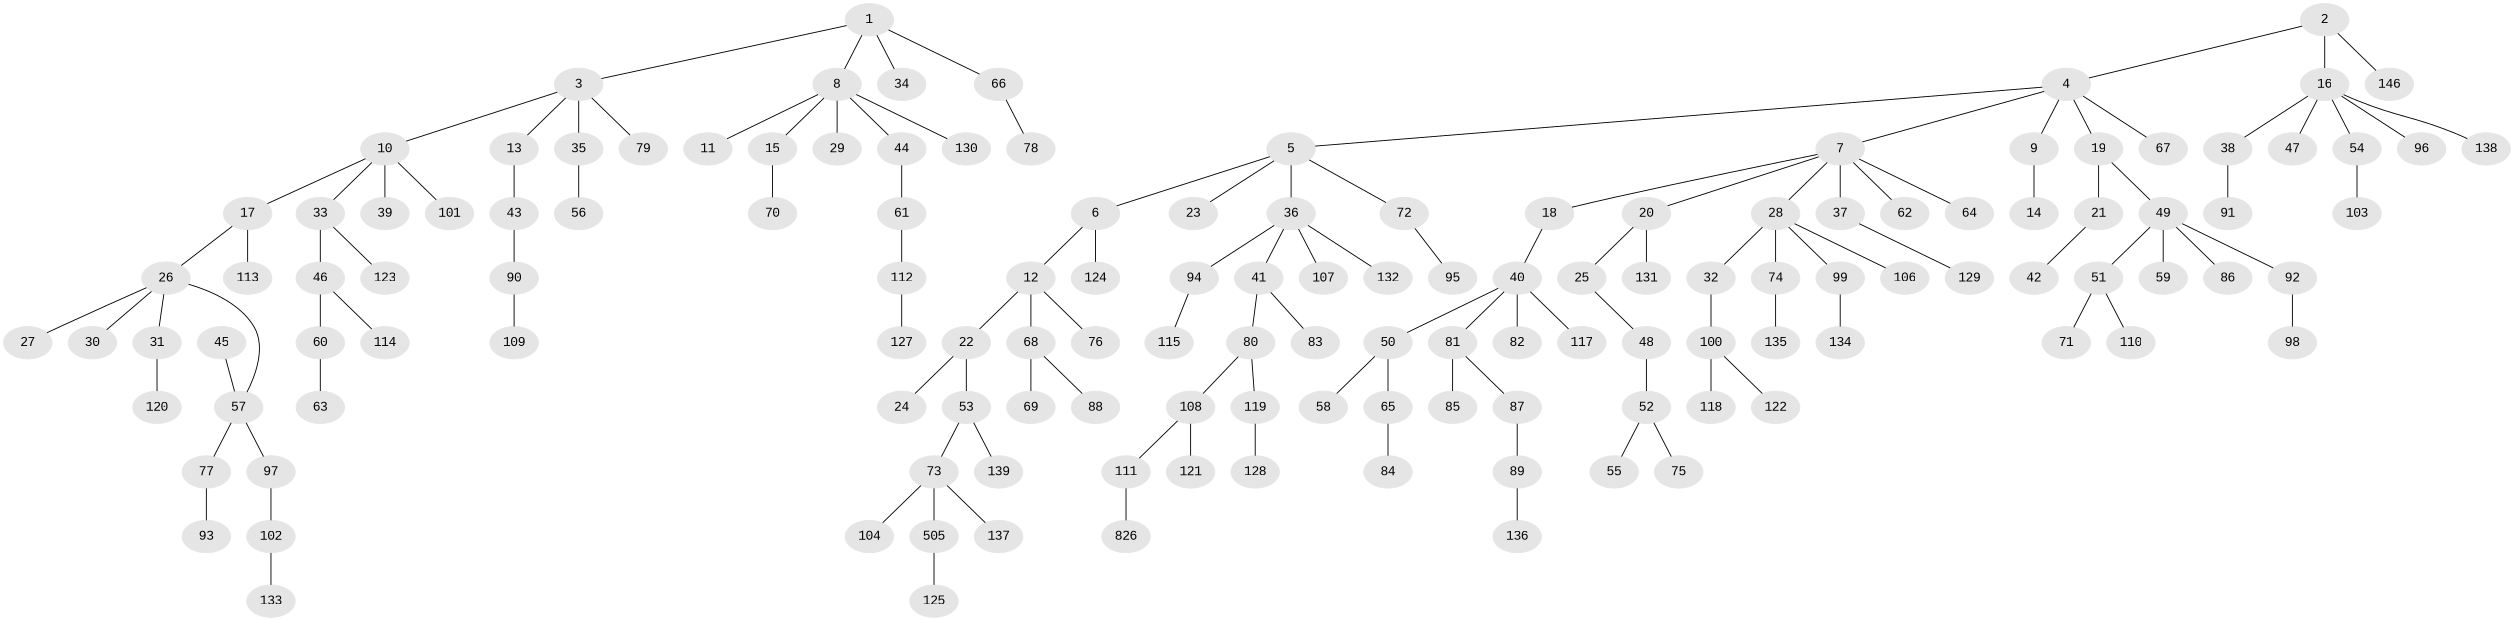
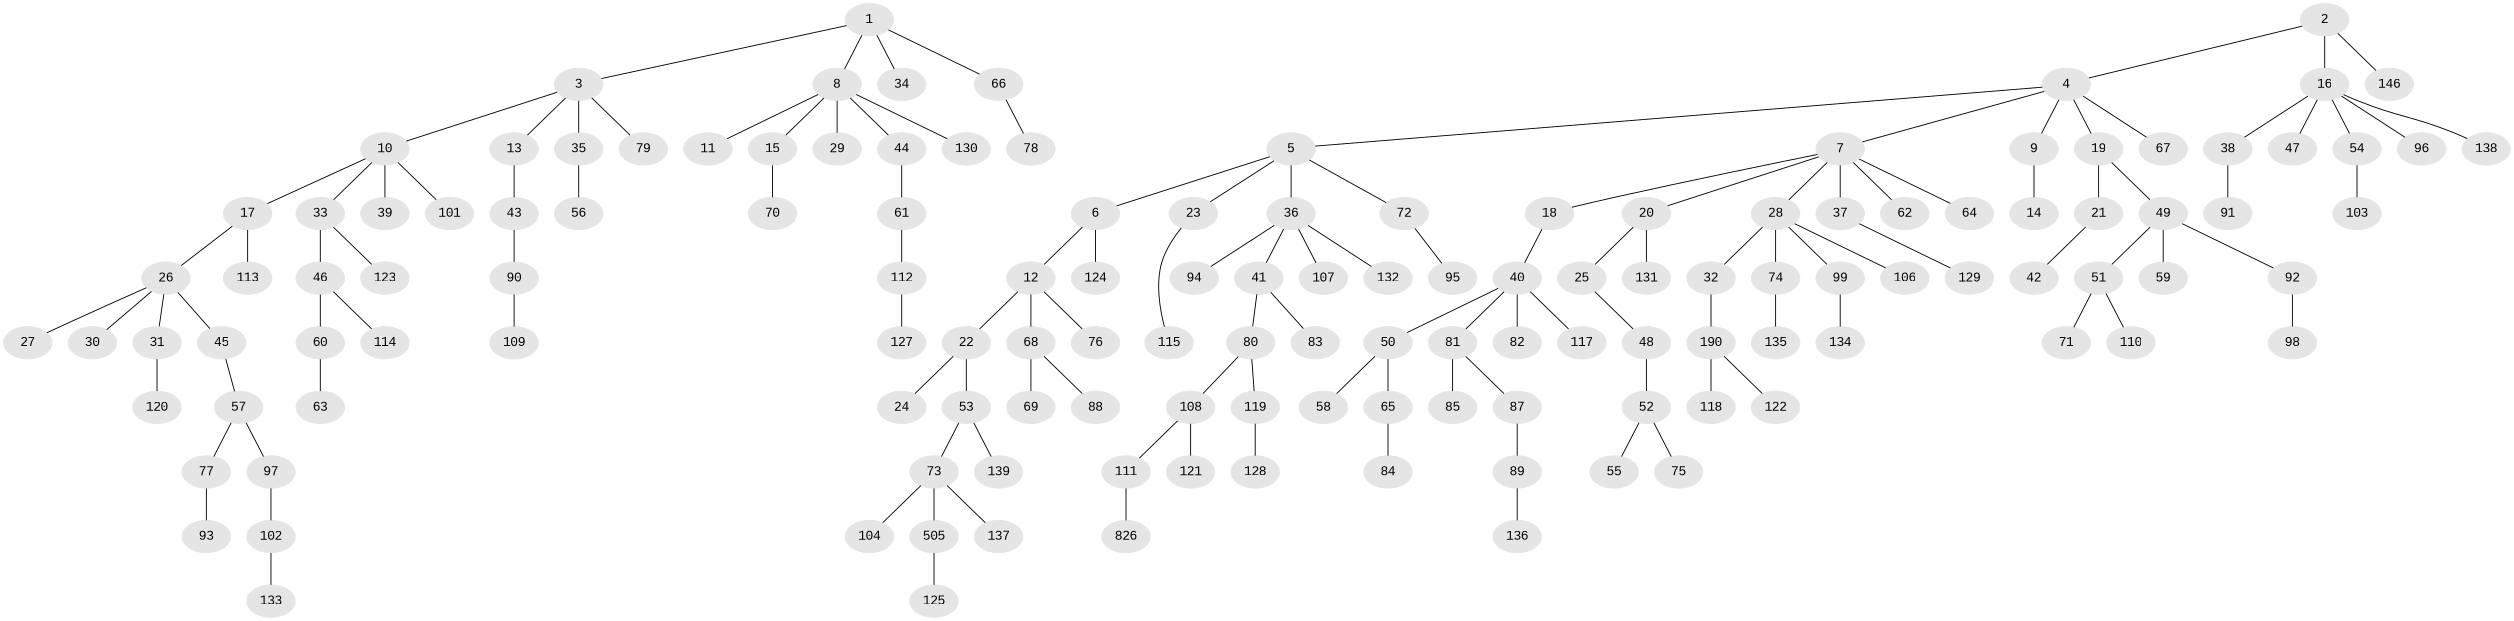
(2228, 278) -> none
(1182, 310) -> (1159, 275)
(251, 322) -> (194, 310)
(1711, 343) -> (1711, 343)
